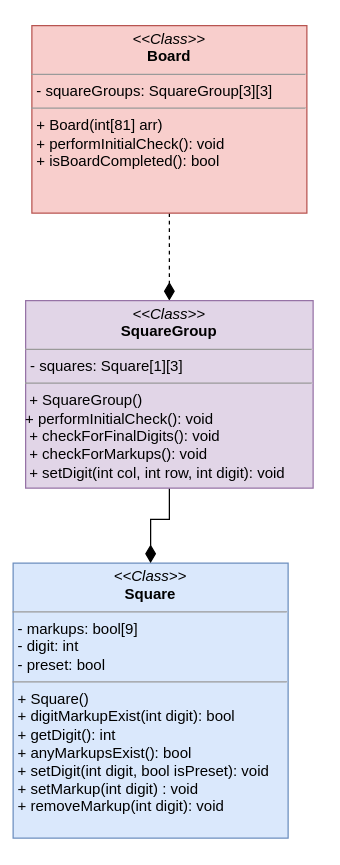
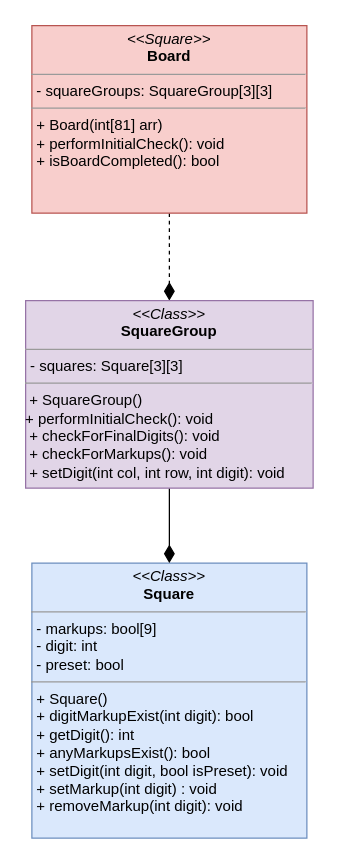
(165, 80) -> (165, 80)
(178, 373) -> (178, 373)
(151, 701) -> (169, 701)
